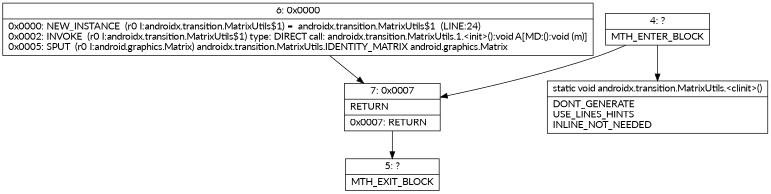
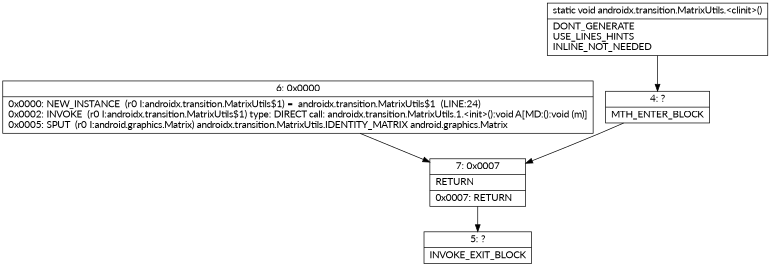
(658, 60) -> (658, 70)
(392, 182) -> (478, 255)
